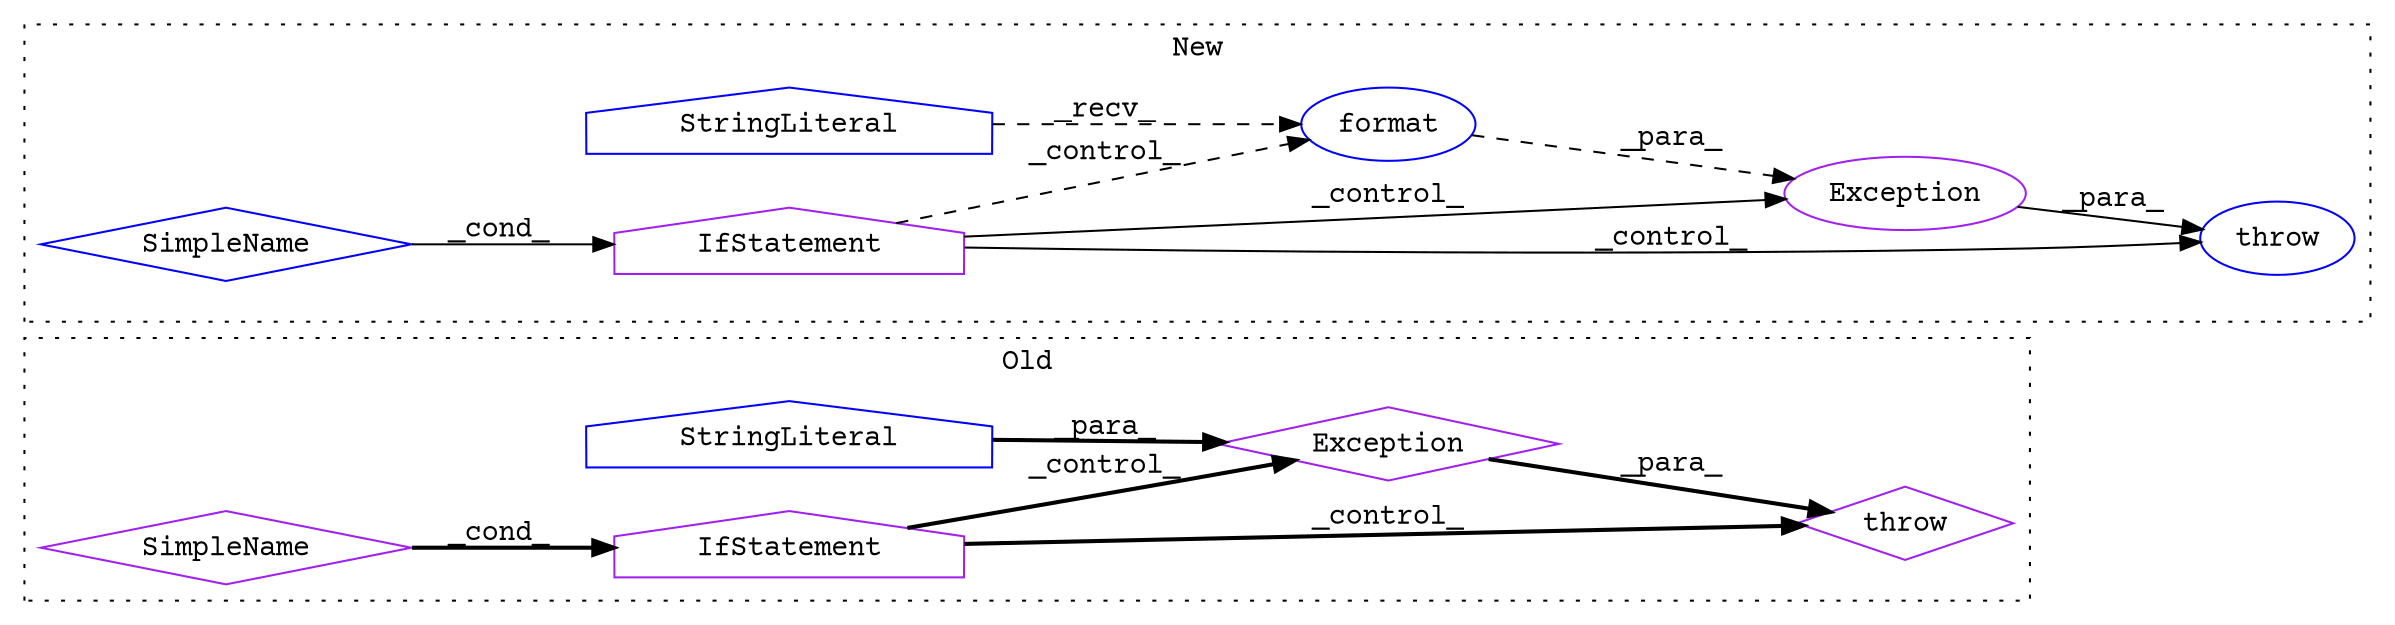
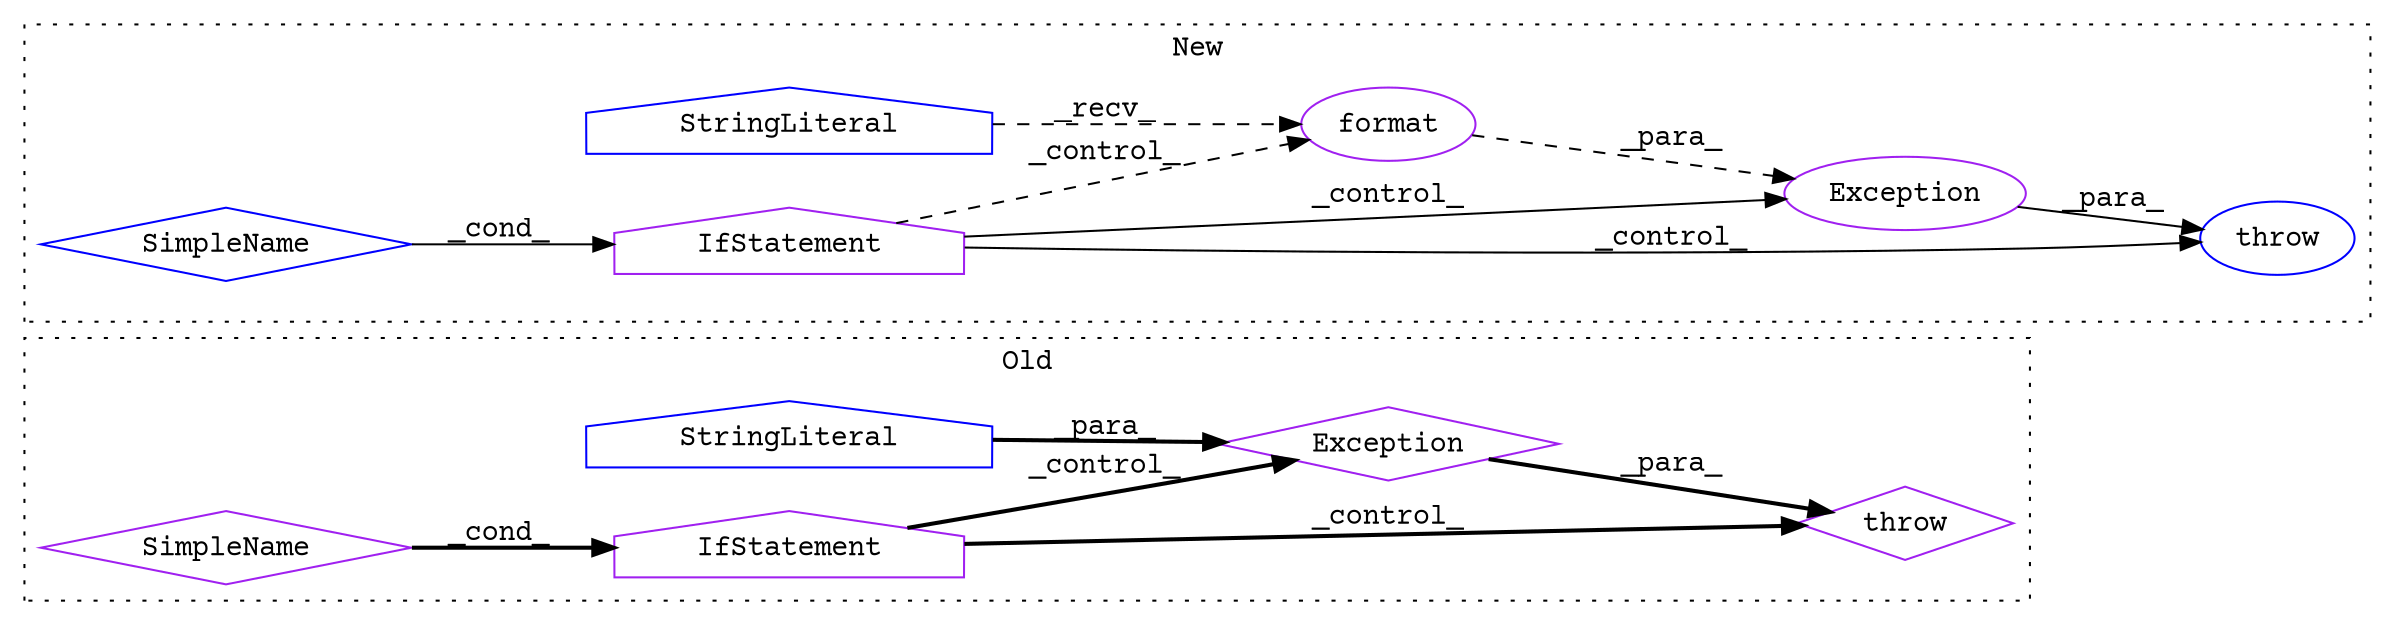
(1388, 124) -> (1388, 124)
